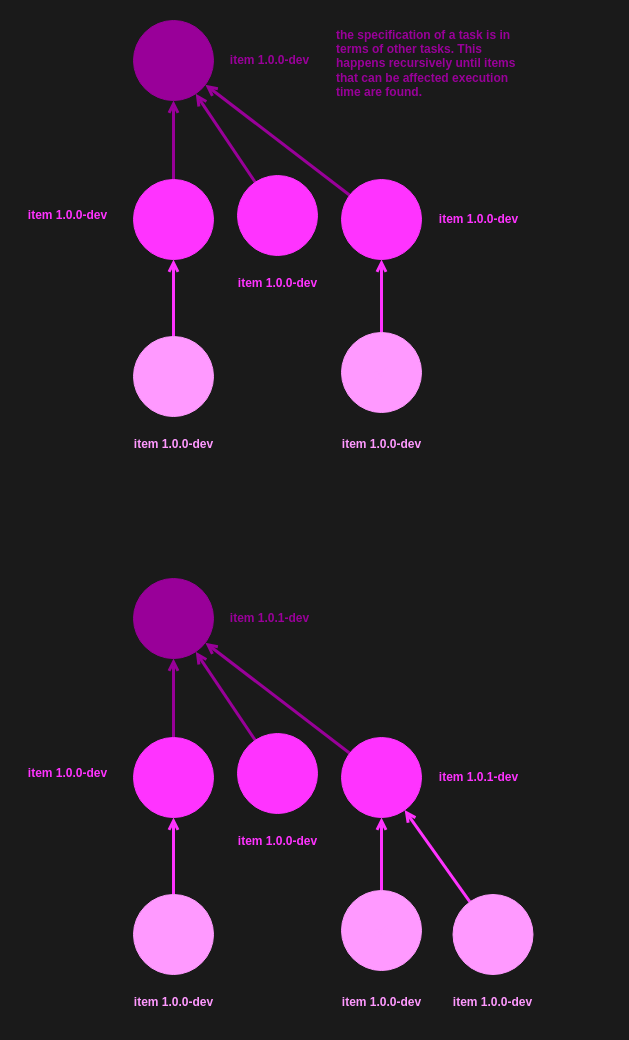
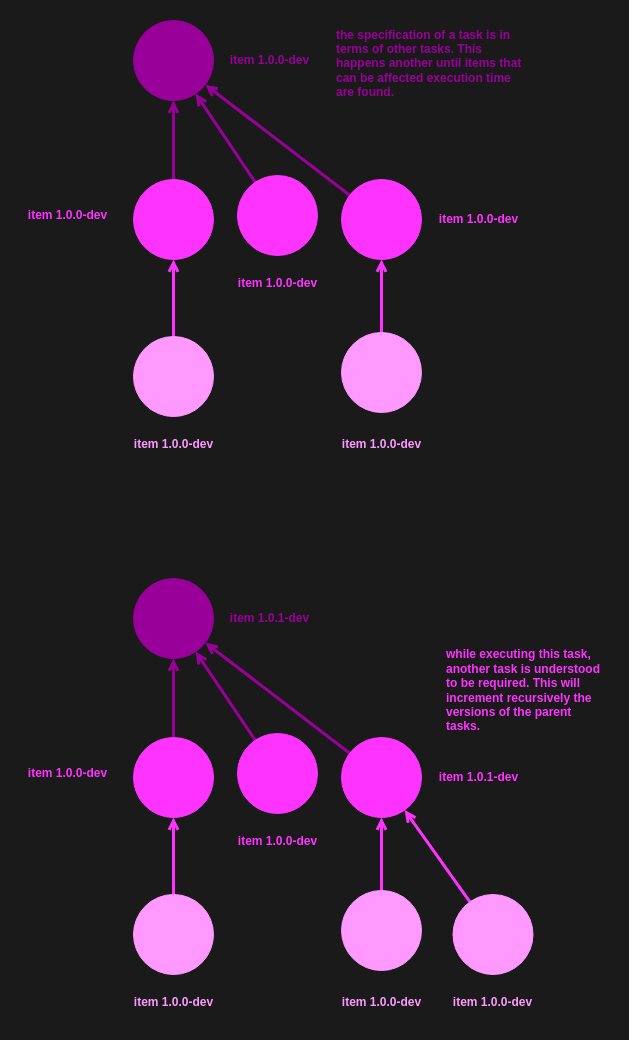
(433, 64) -> (433, 64)
none -> (526, 691)
